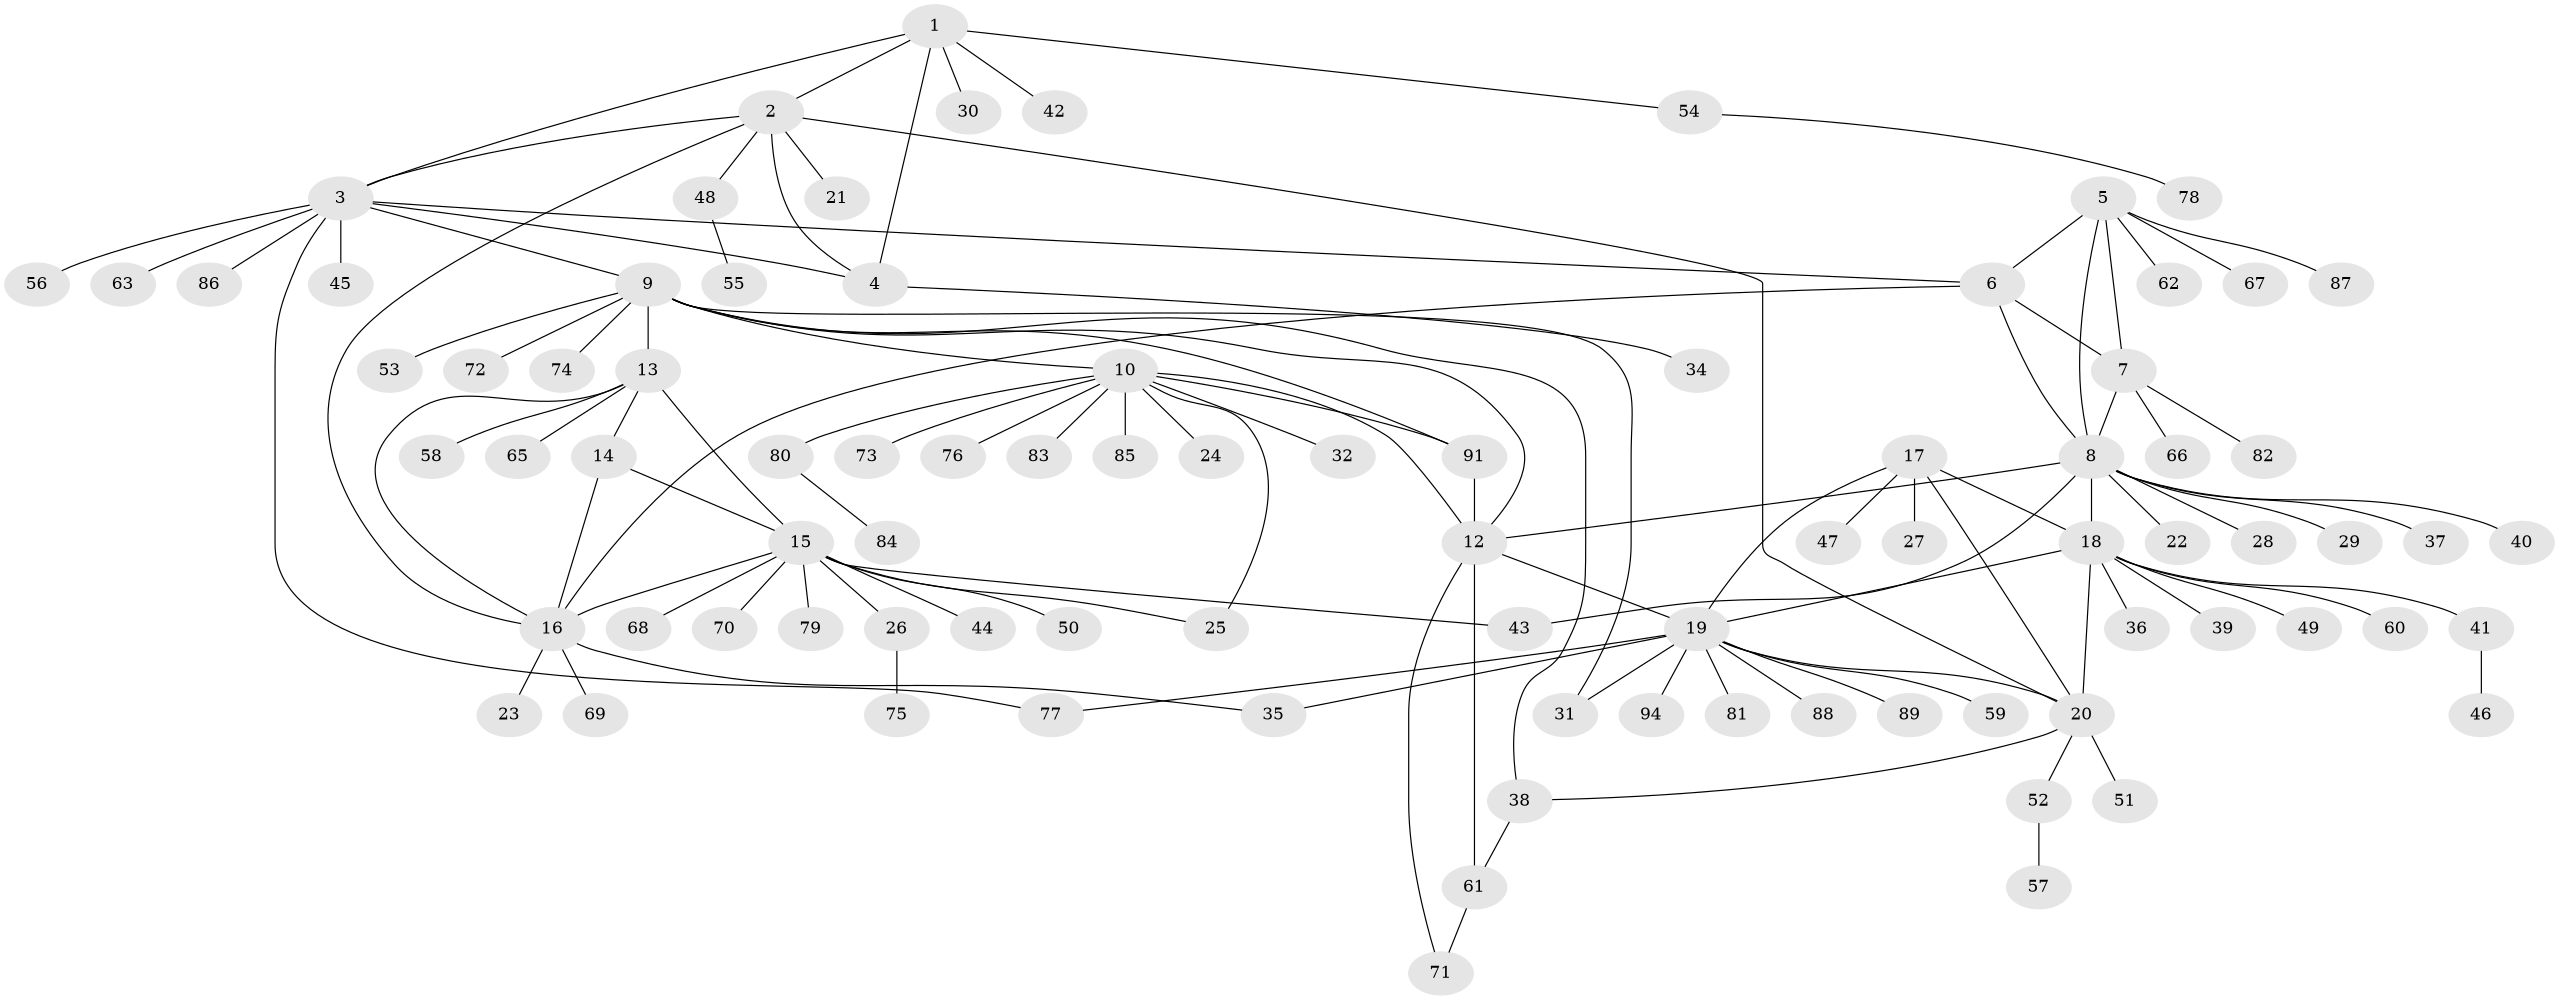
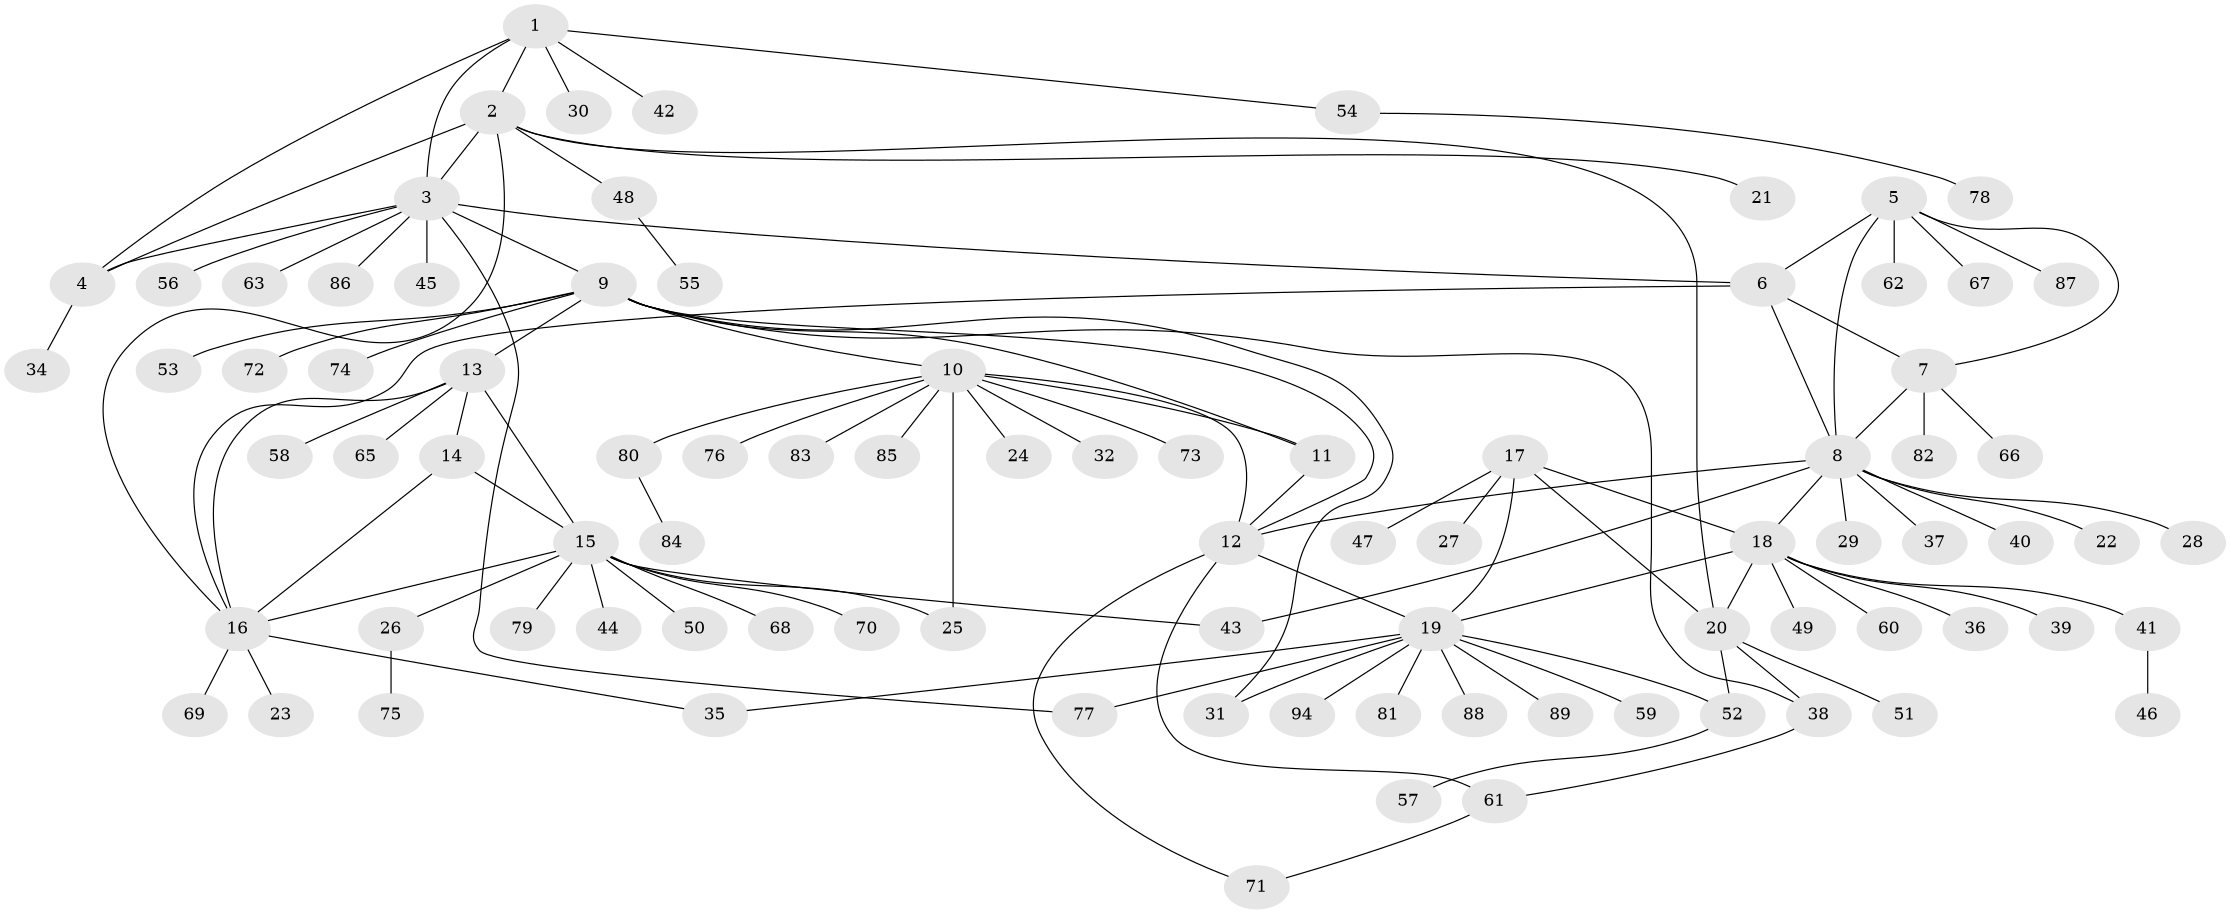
(1474, 457) -> (1323, 457)
(1899, 671) -> (1587, 663)
